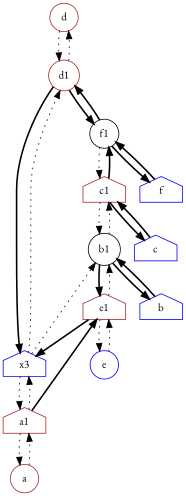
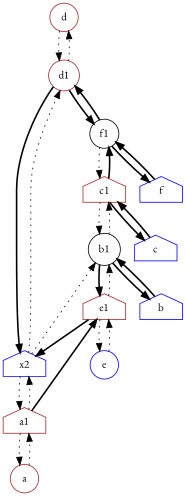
(24, 365) -> (24, 365)
